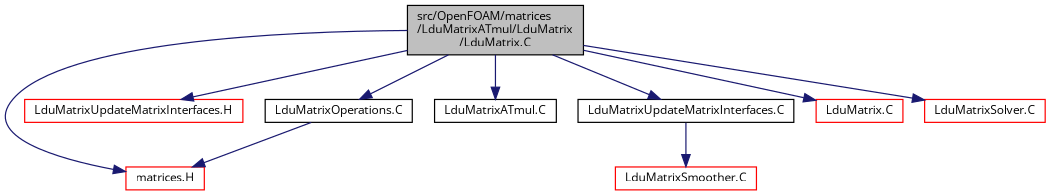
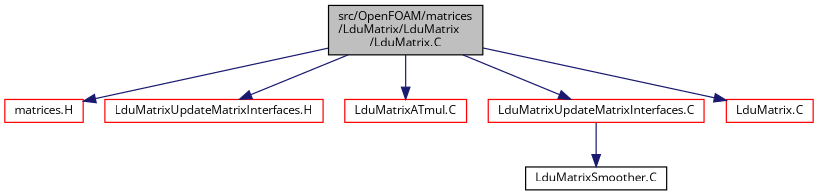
(495, 30) -> (406, 30)
(339, 111) -> none
(495, 111) -> (406, 111)
(686, 111) -> (596, 111)
(985, 111) -> none
(686, 178) -> (596, 178)
